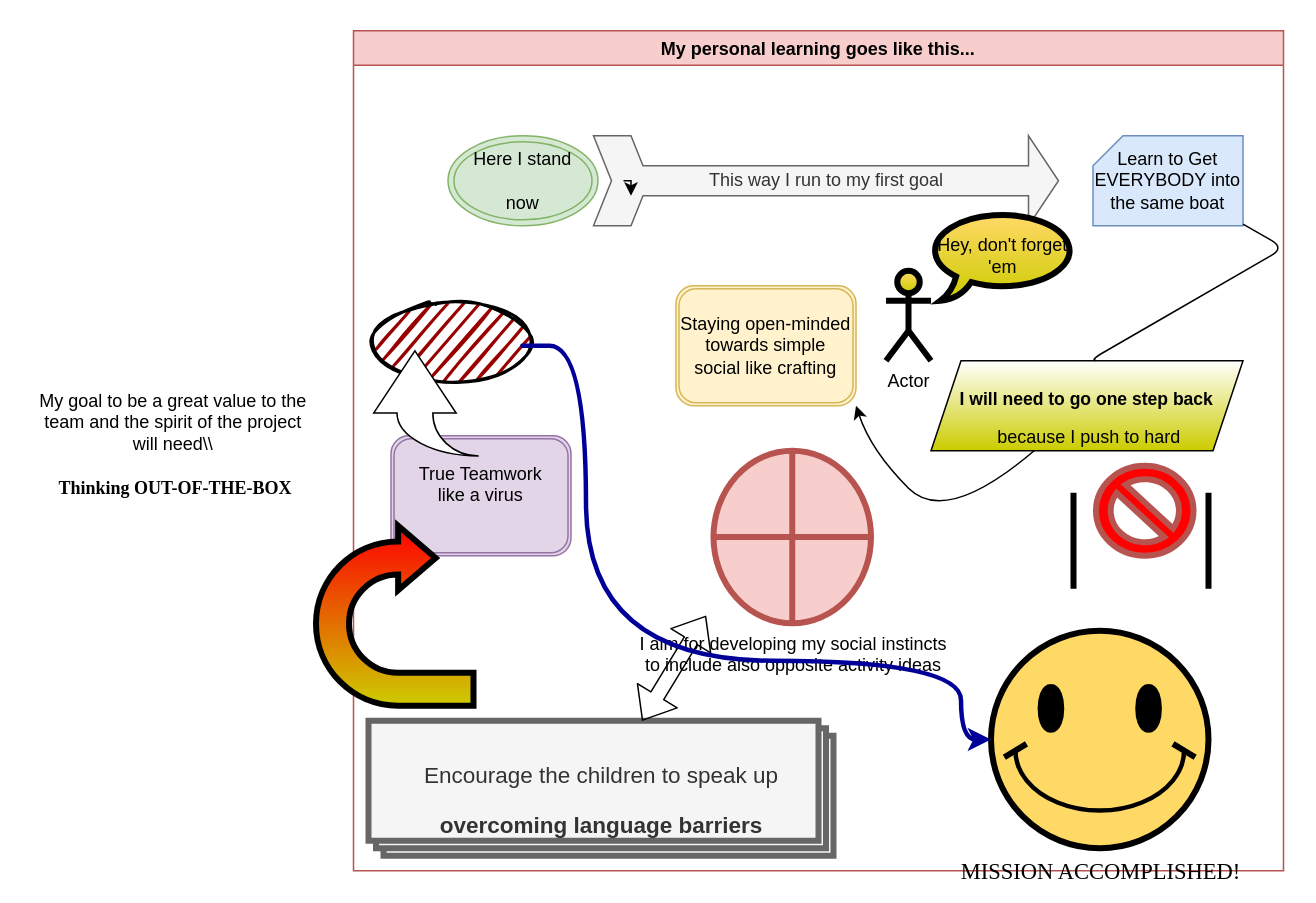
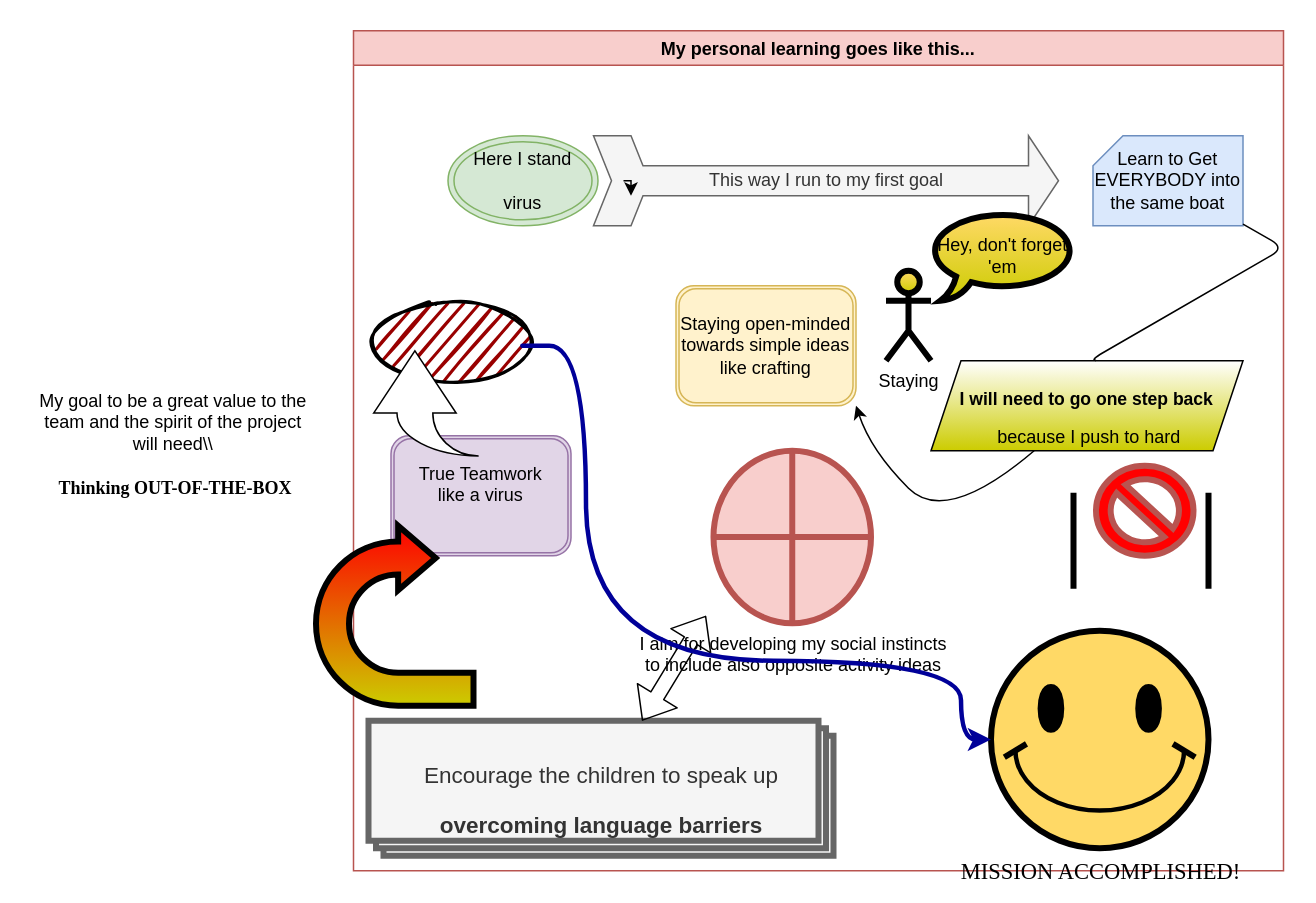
(523, 181) -> (523, 181)
(766, 346) -> (766, 346)
(909, 382) -> (909, 382)
